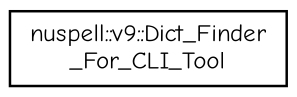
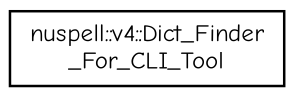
(148, 49) -> (147, 49)
